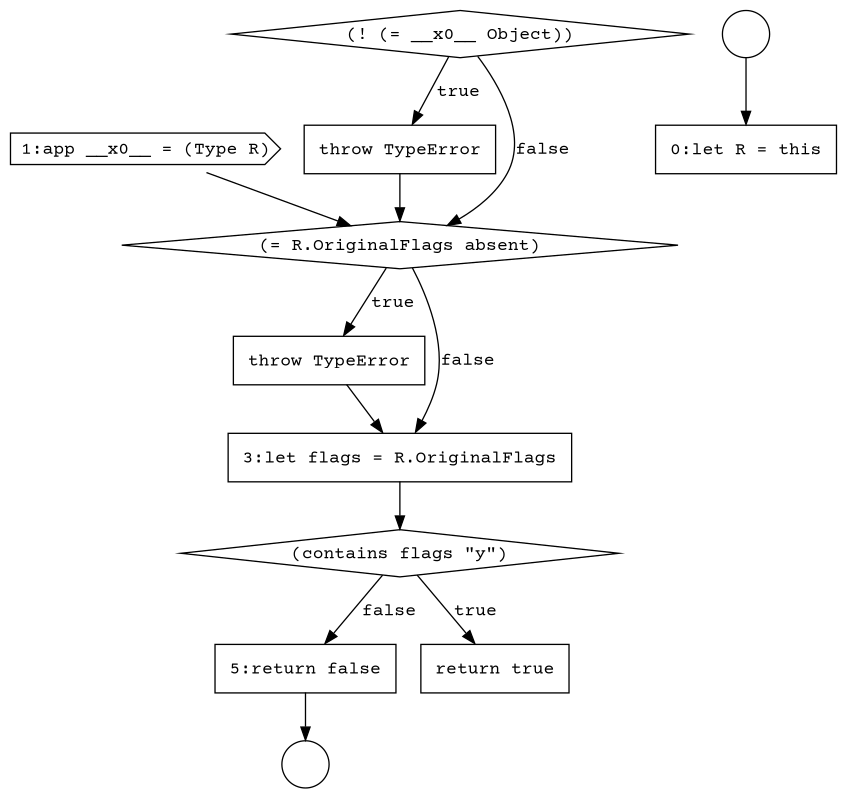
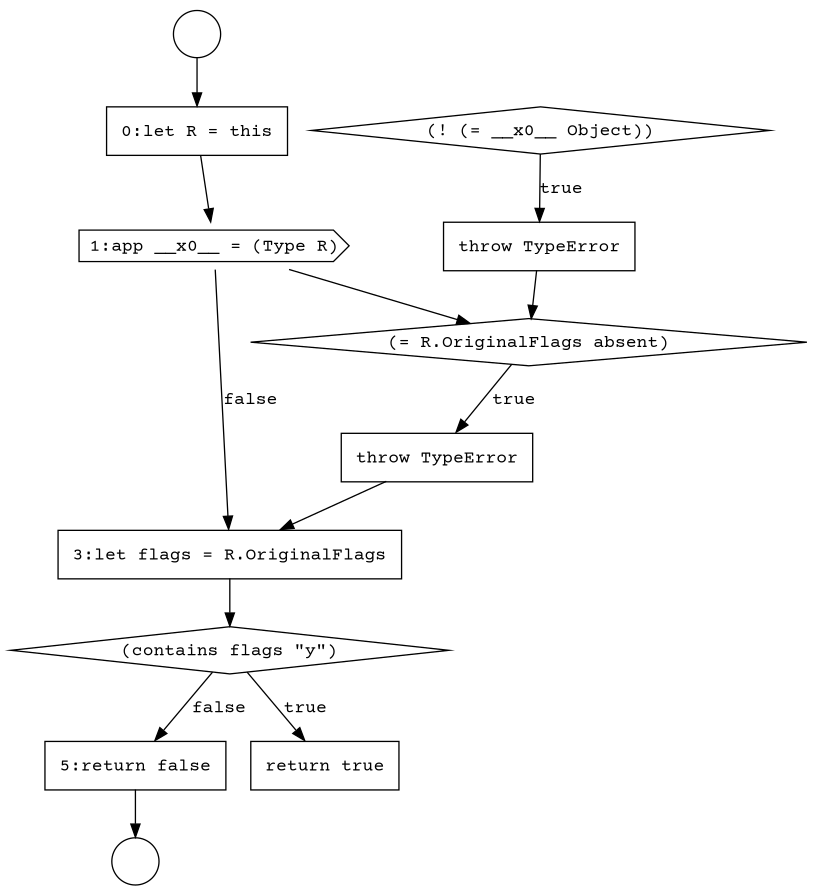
(514, 145) -> none
none -> (205, 182)
(438, 344) -> (222, 393)
